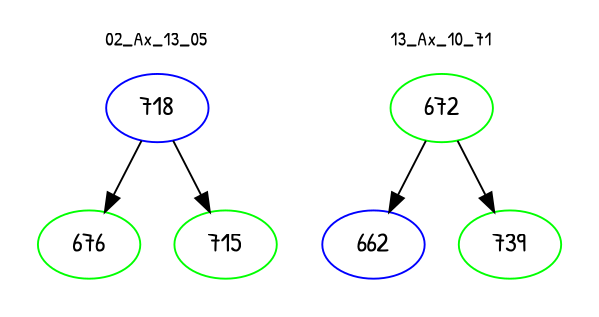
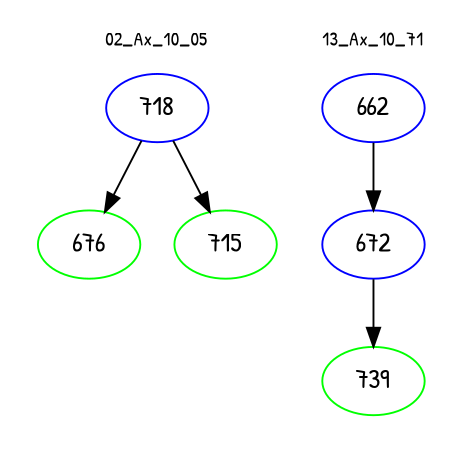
(157, 41) -> (157, 41)
(442, 108) -> (373, 245)
(412, 168) -> (373, 167)
